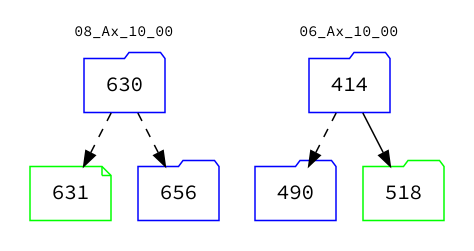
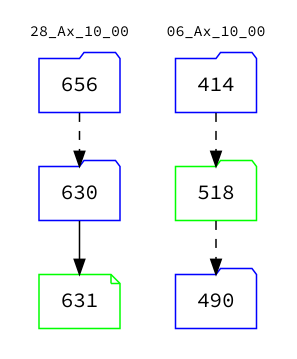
(124, 32) -> (80, 32)
(101, 133) -> (80, 240)
(148, 133) -> (80, 132)
(326, 133) -> (216, 240)
(373, 133) -> (216, 132)
